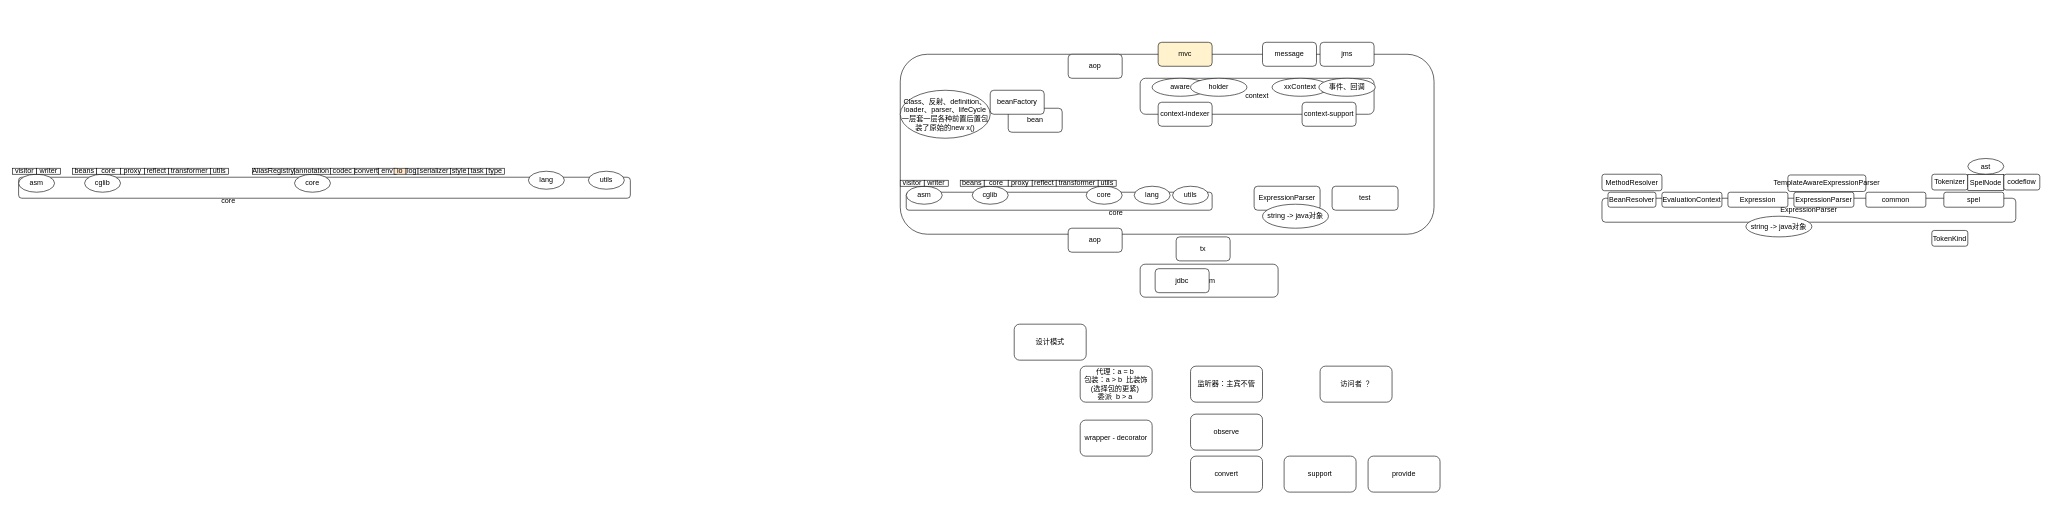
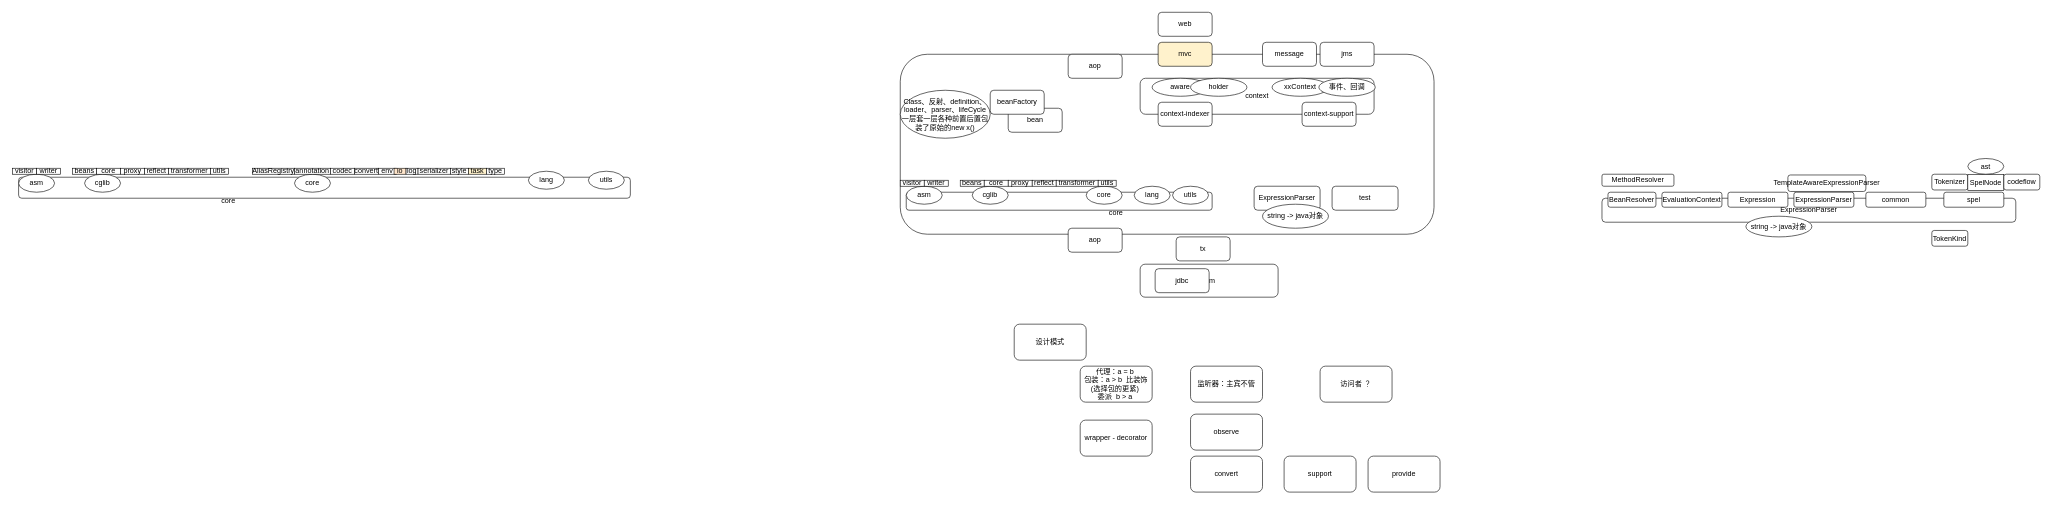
none -> (1185, 24)
(477, 171) -> (477, 171)
(1632, 183) -> (1638, 180)
